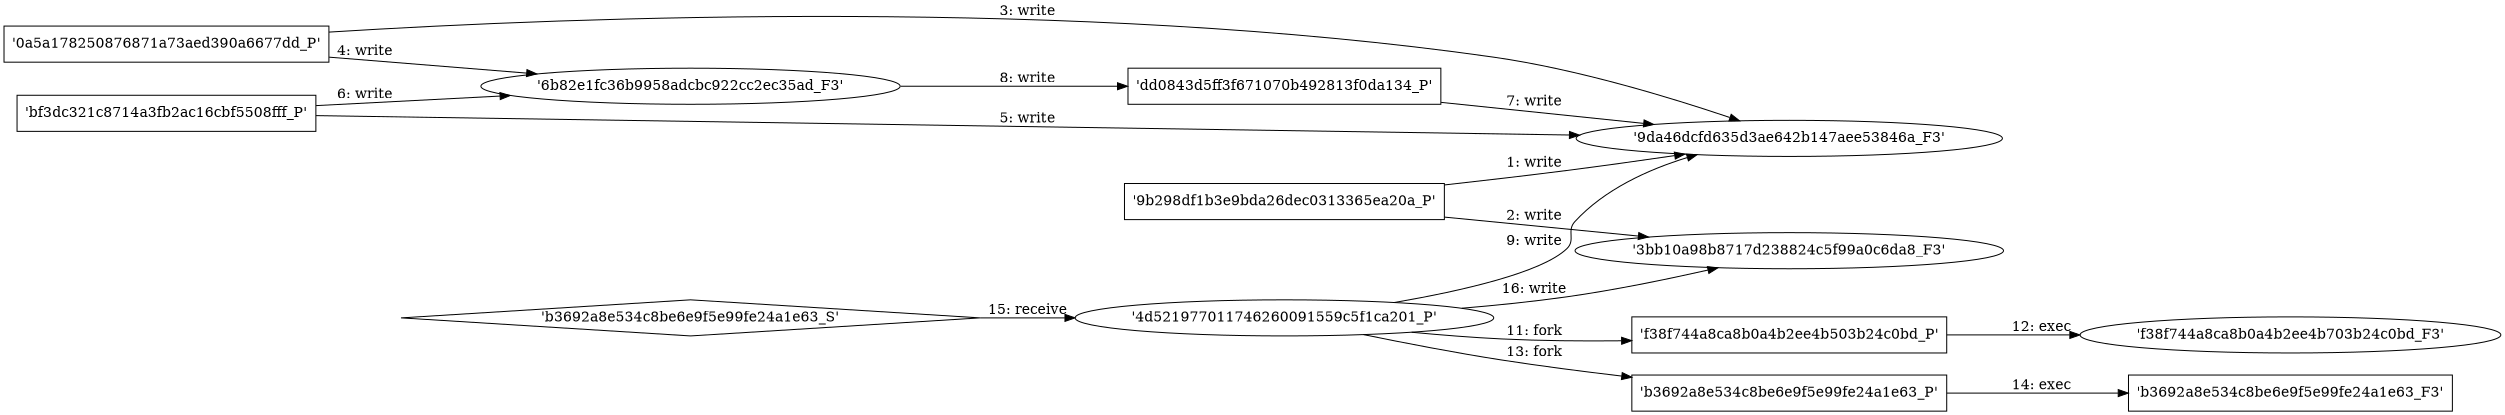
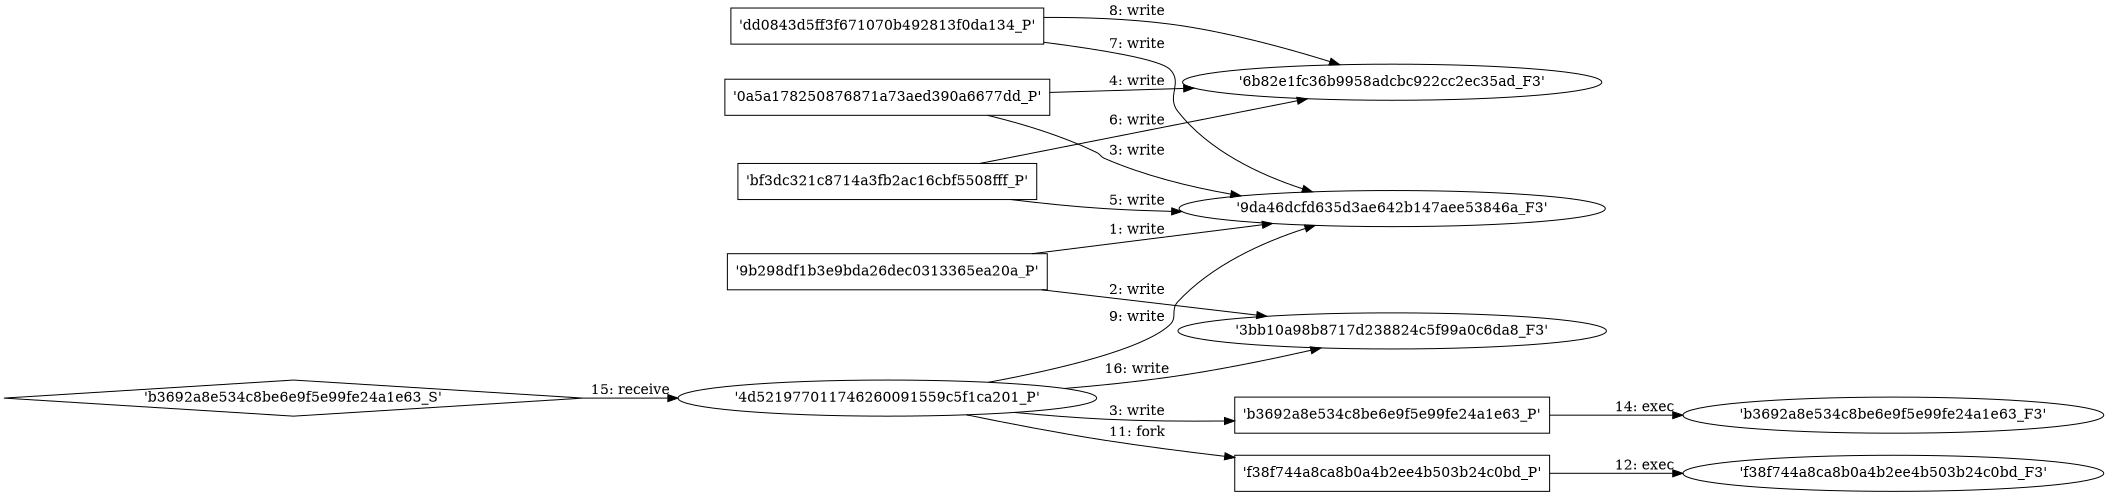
(1009, 86) -> (1189, 27)
(2290, 335) -> (1893, 473)
(1534, 352) -> (1137, 412)
(2290, 393) -> (1893, 415)
